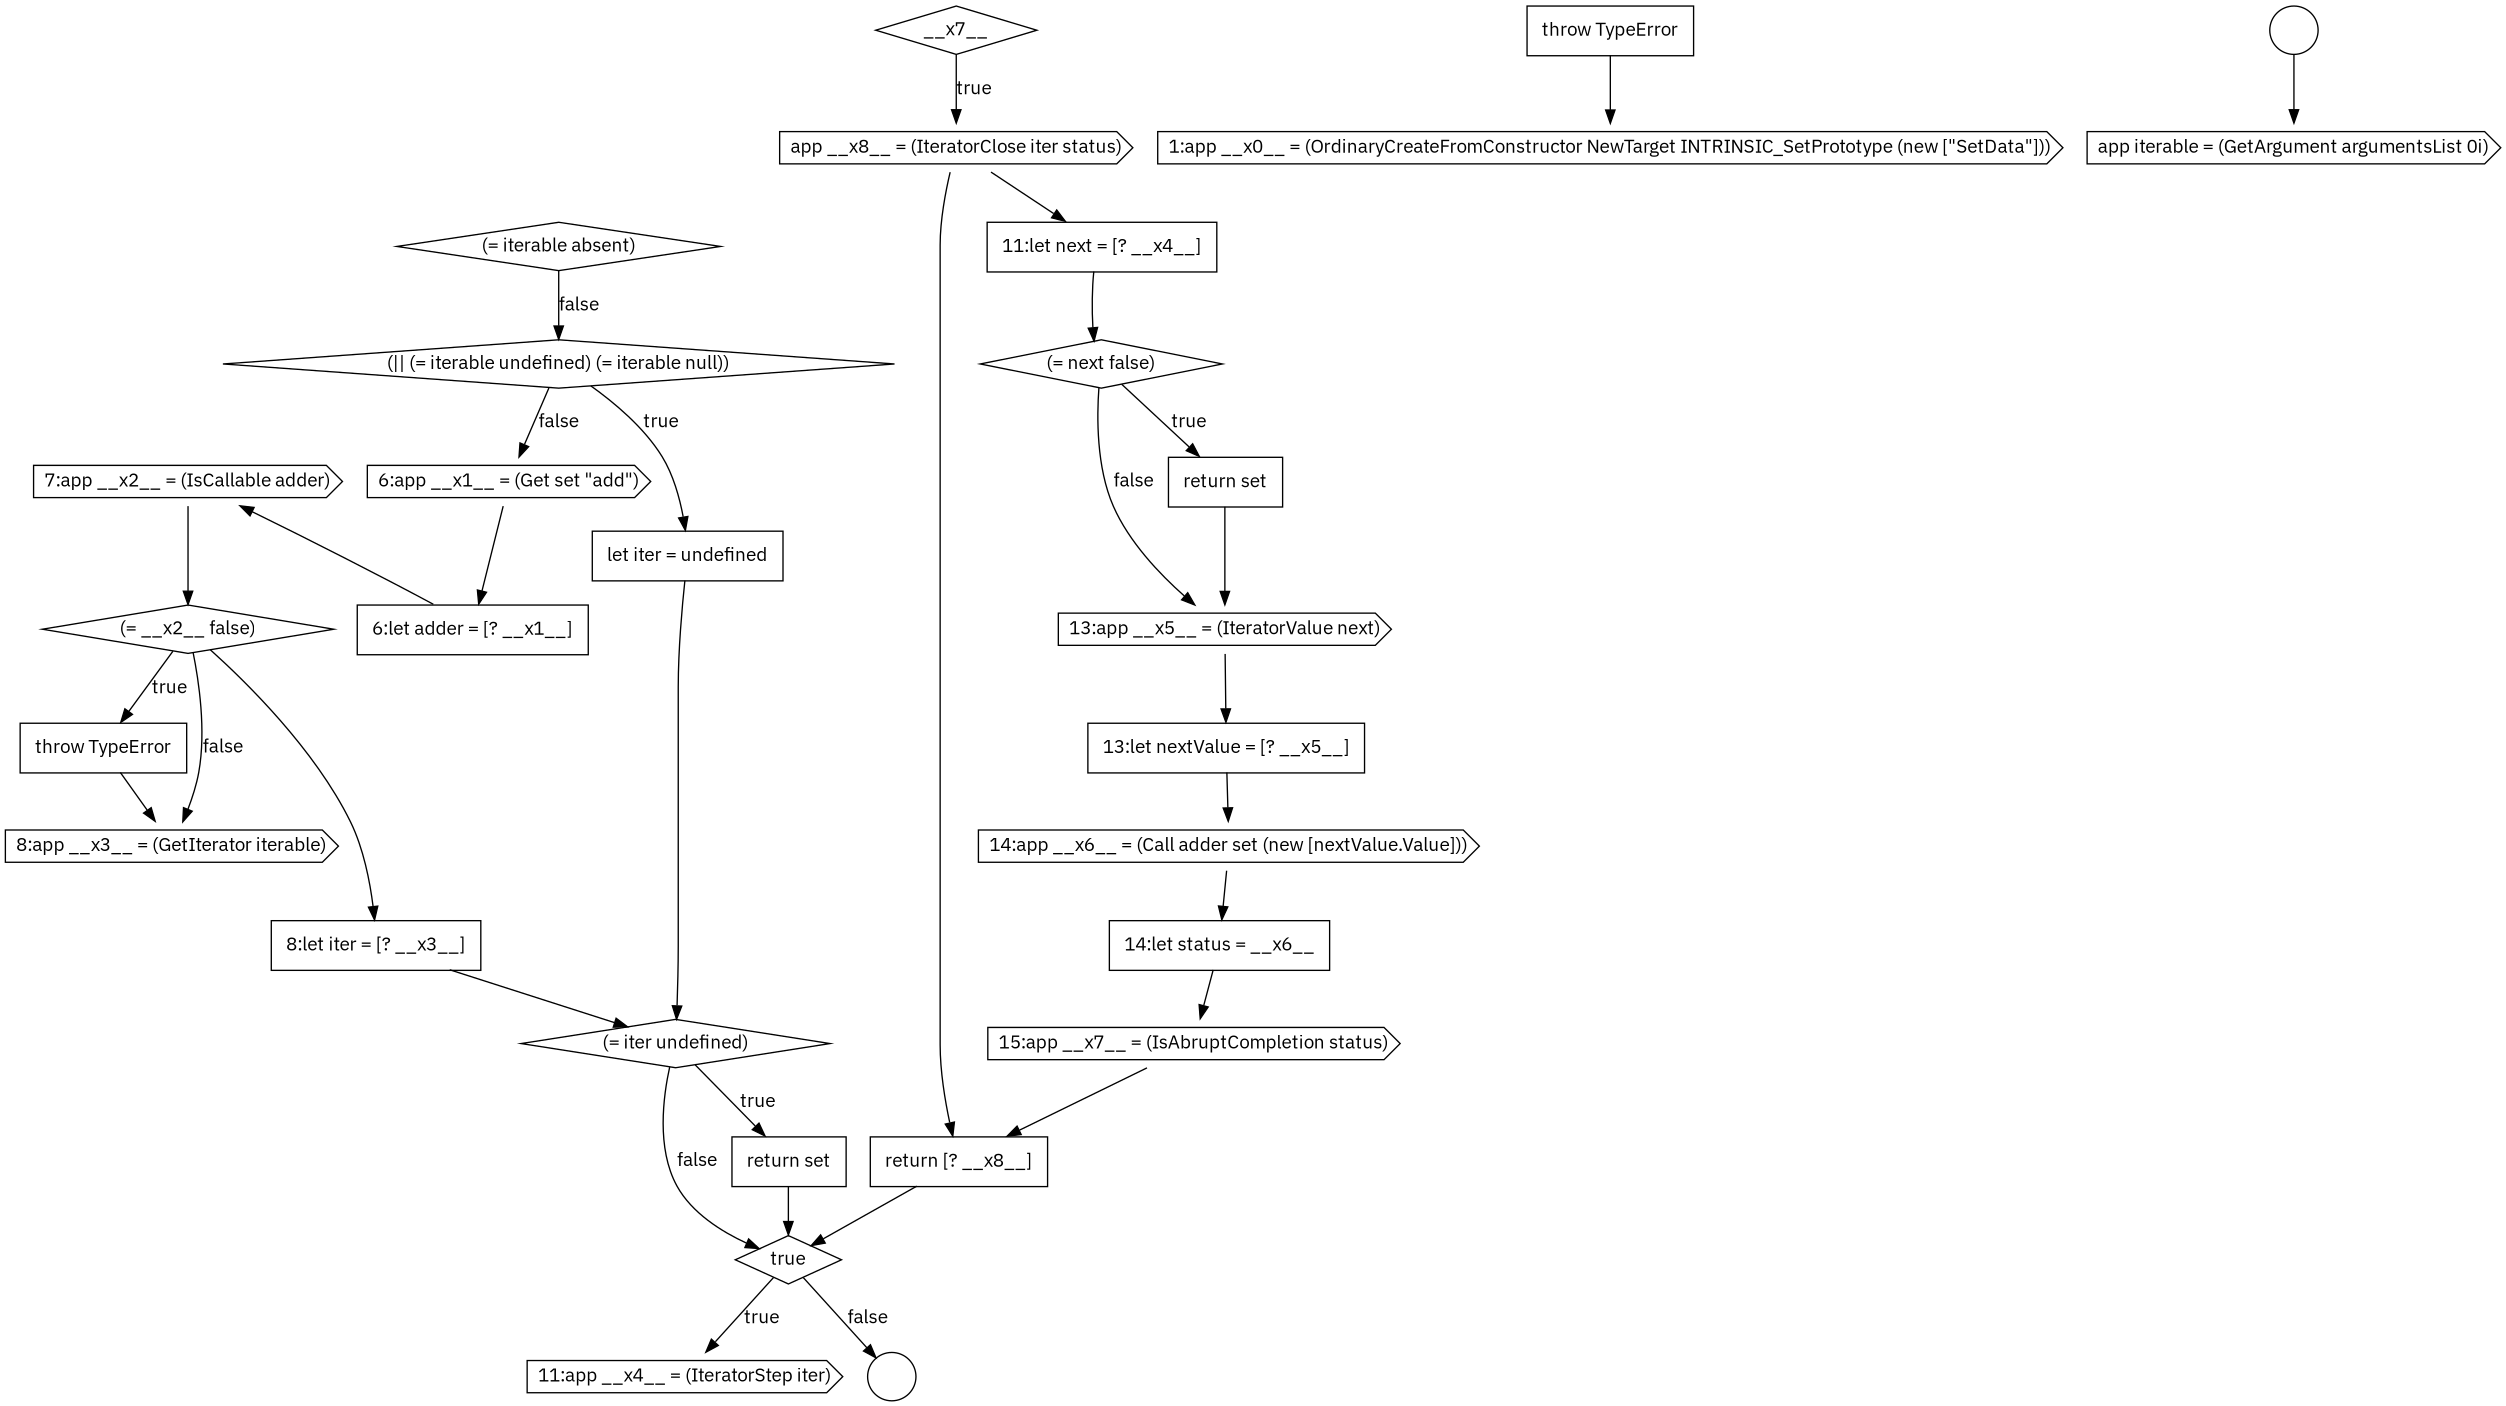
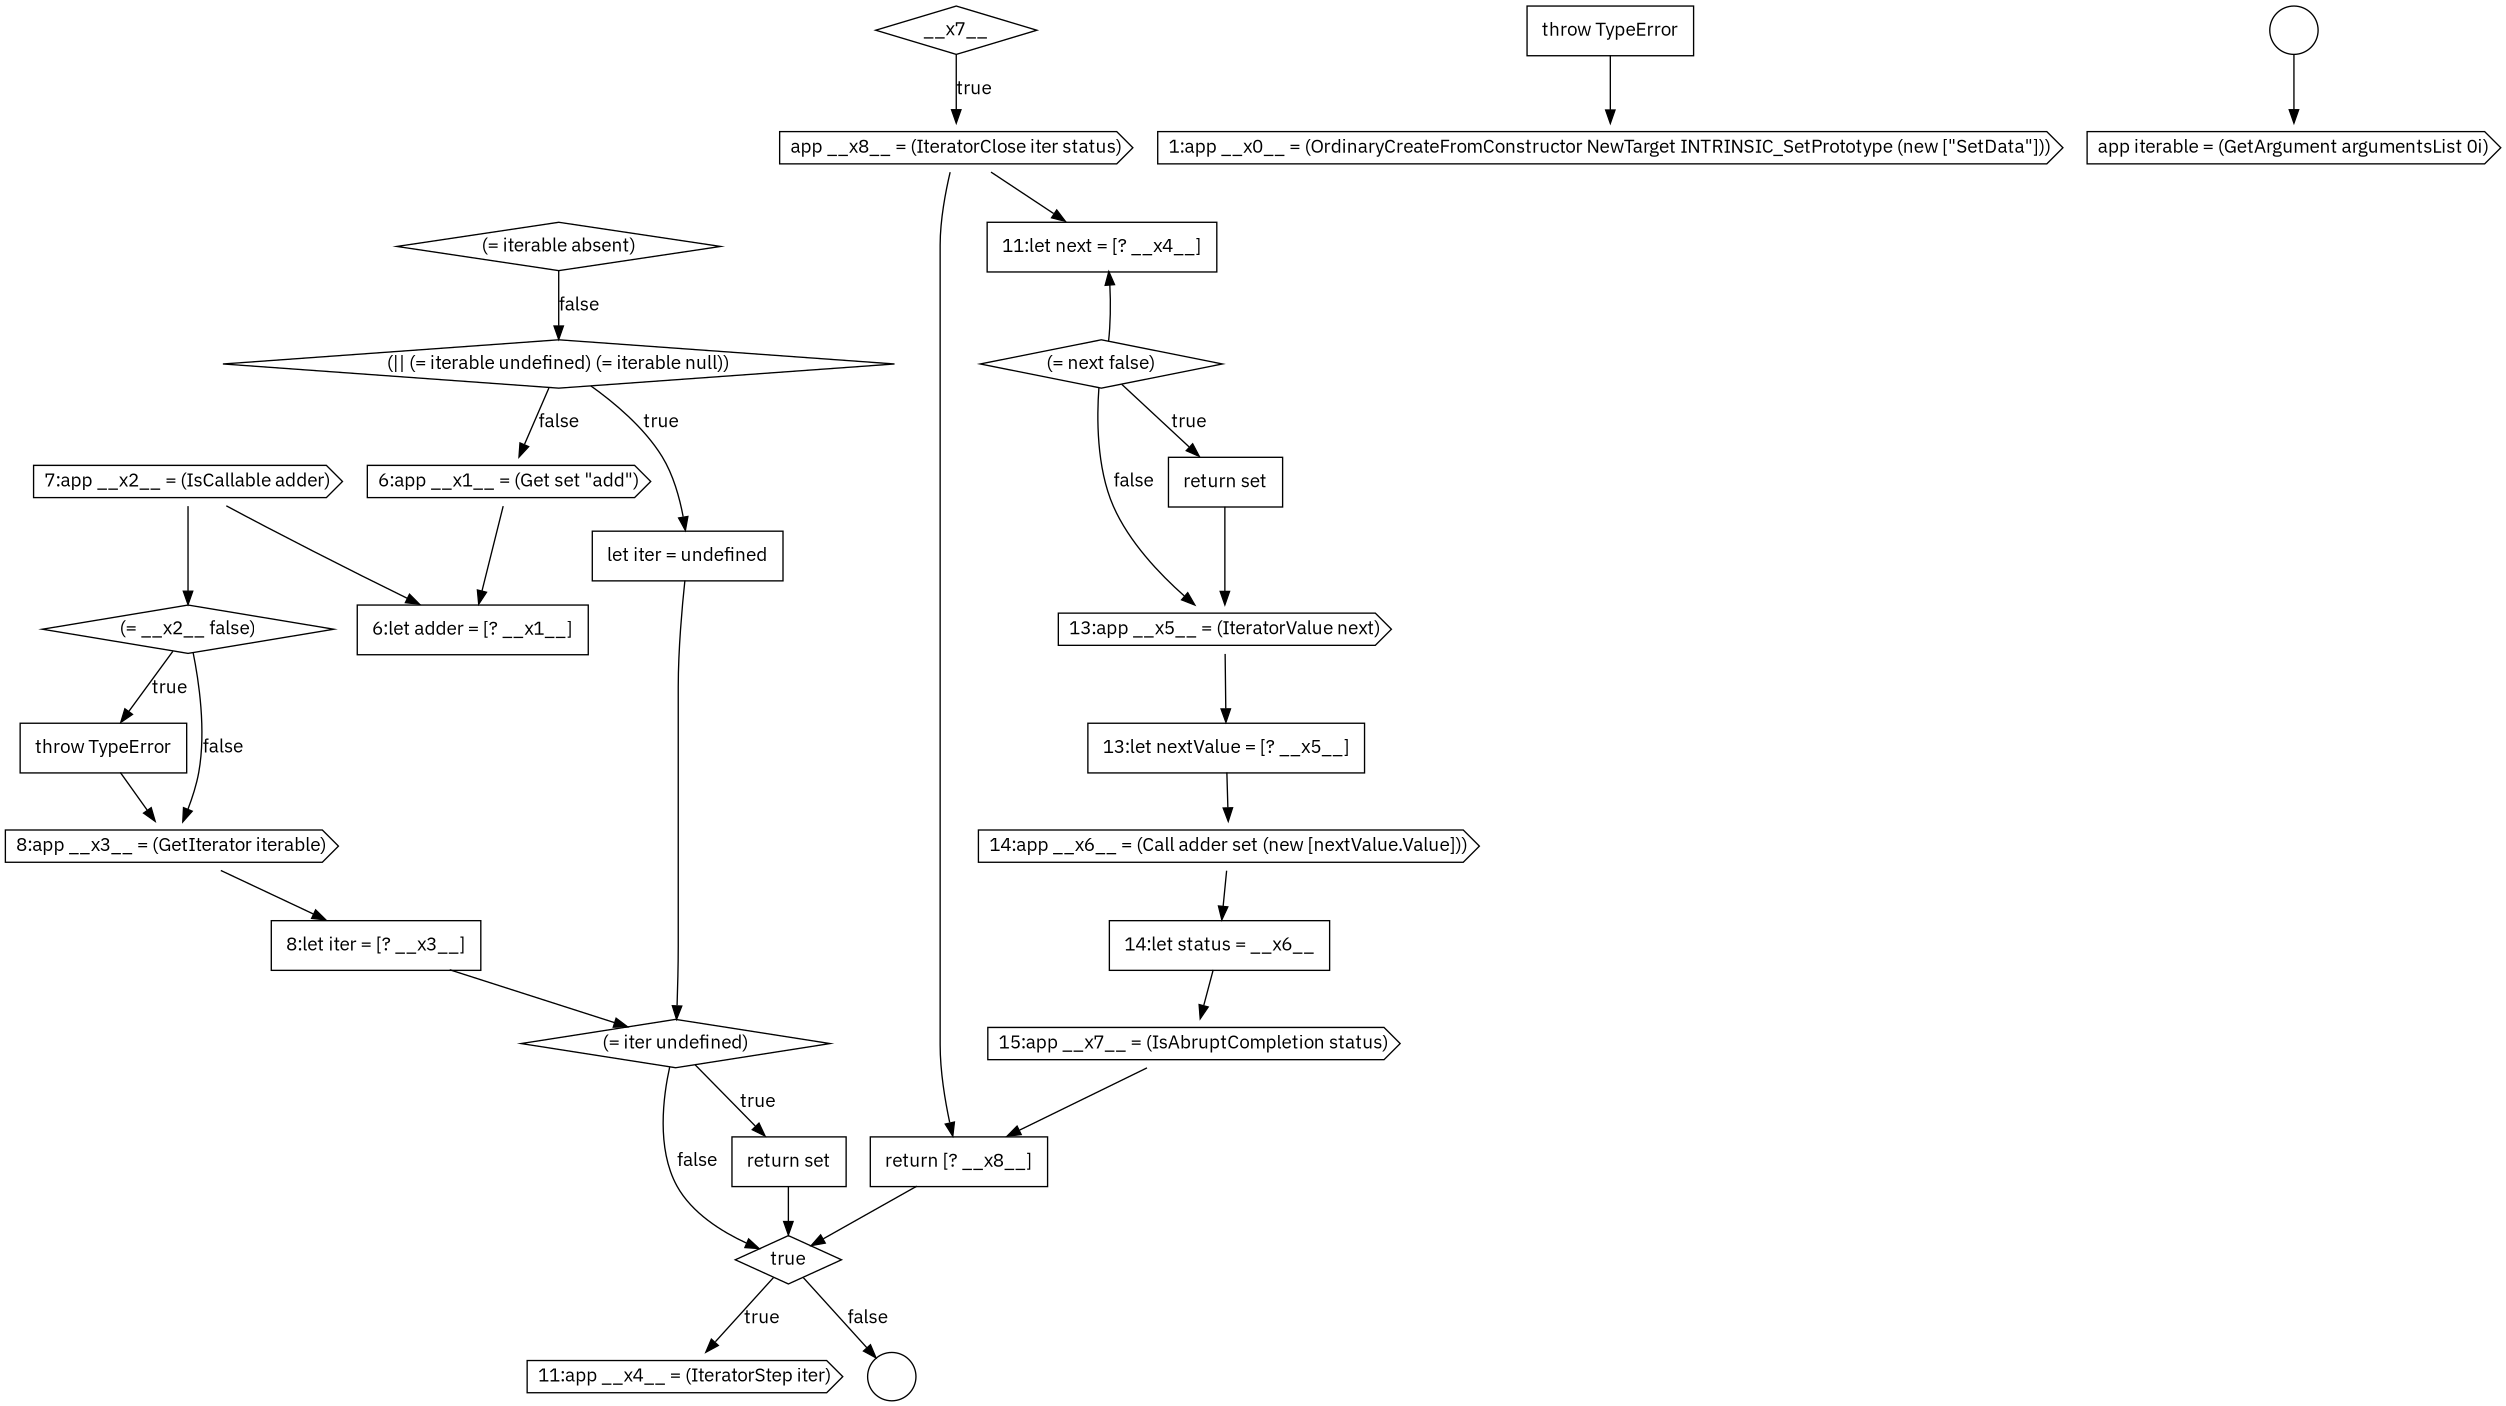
(1092, 300) -> (1110, 313)
(343, 557) -> (316, 553)
(315, 764) -> (267, 892)
